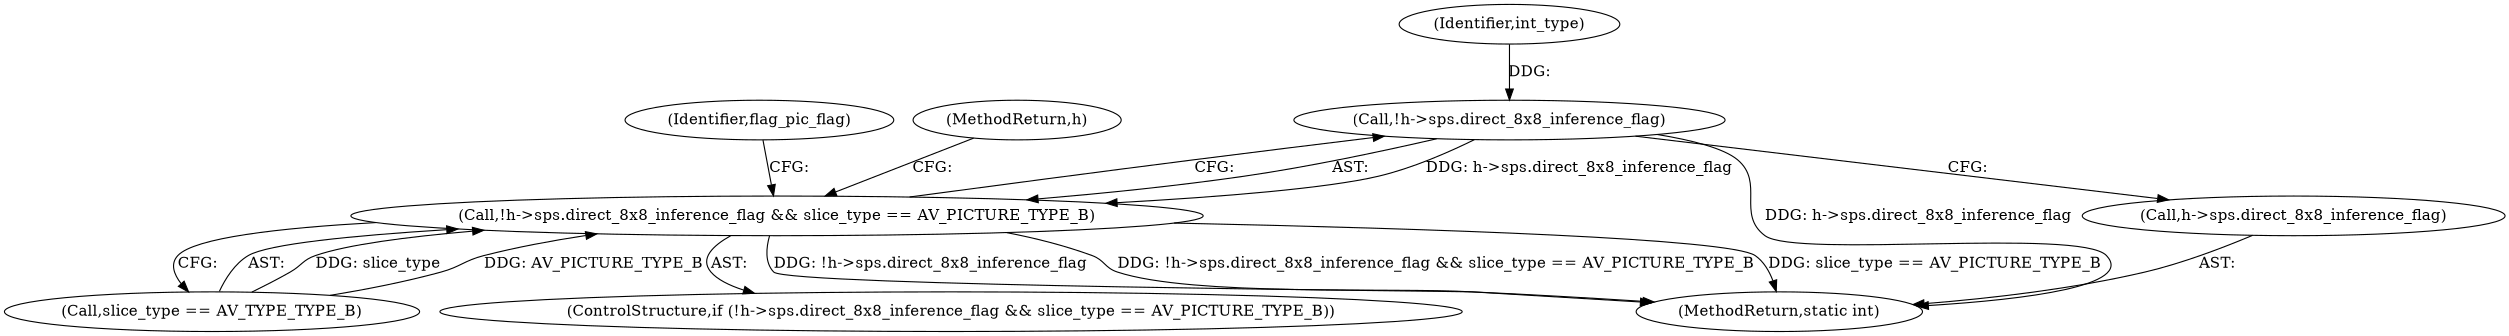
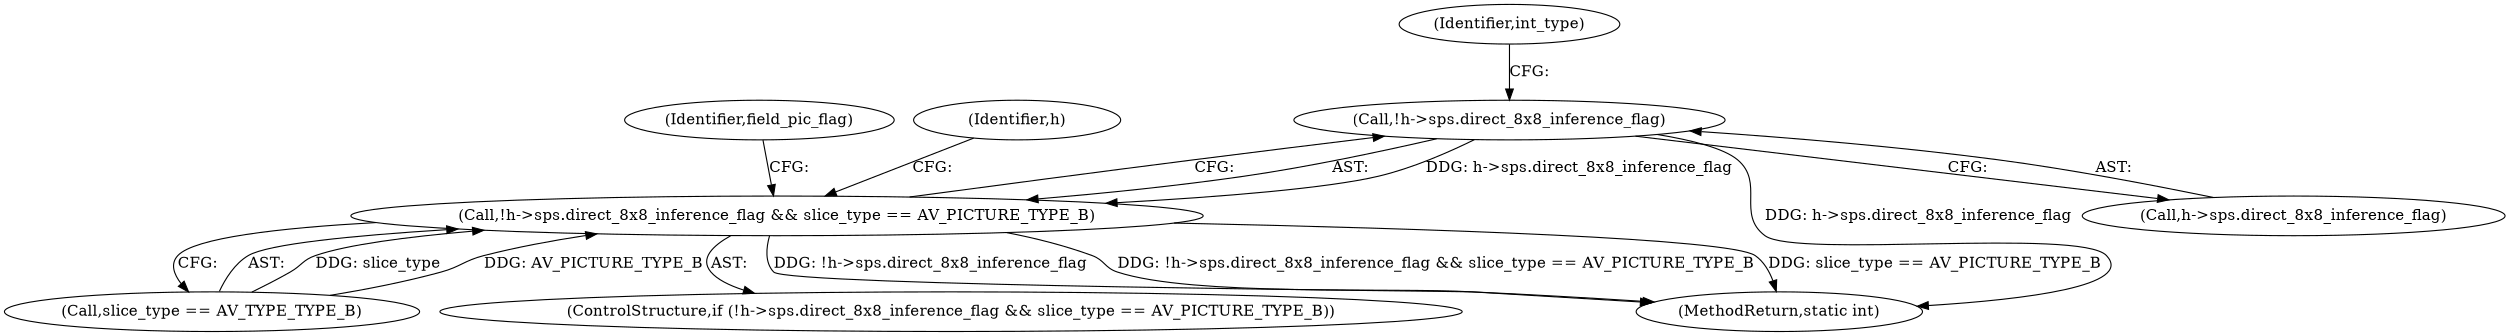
(1532, 72) -> (1532, 72)
(759, 120) -> (759, 120)
(1017, 120) -> (1017, 120)
(2116, 278) -> (1959, 155)
